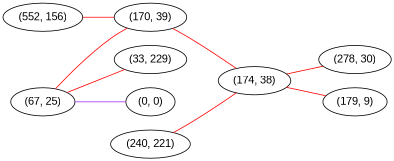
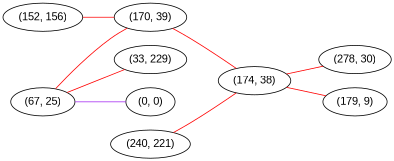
(43, 17) -> (43, 17)
